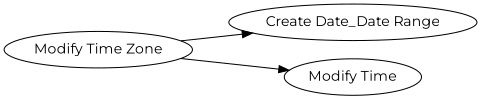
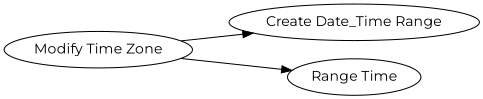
(353, 22) -> (354, 22)
(353, 77) -> (354, 77)
